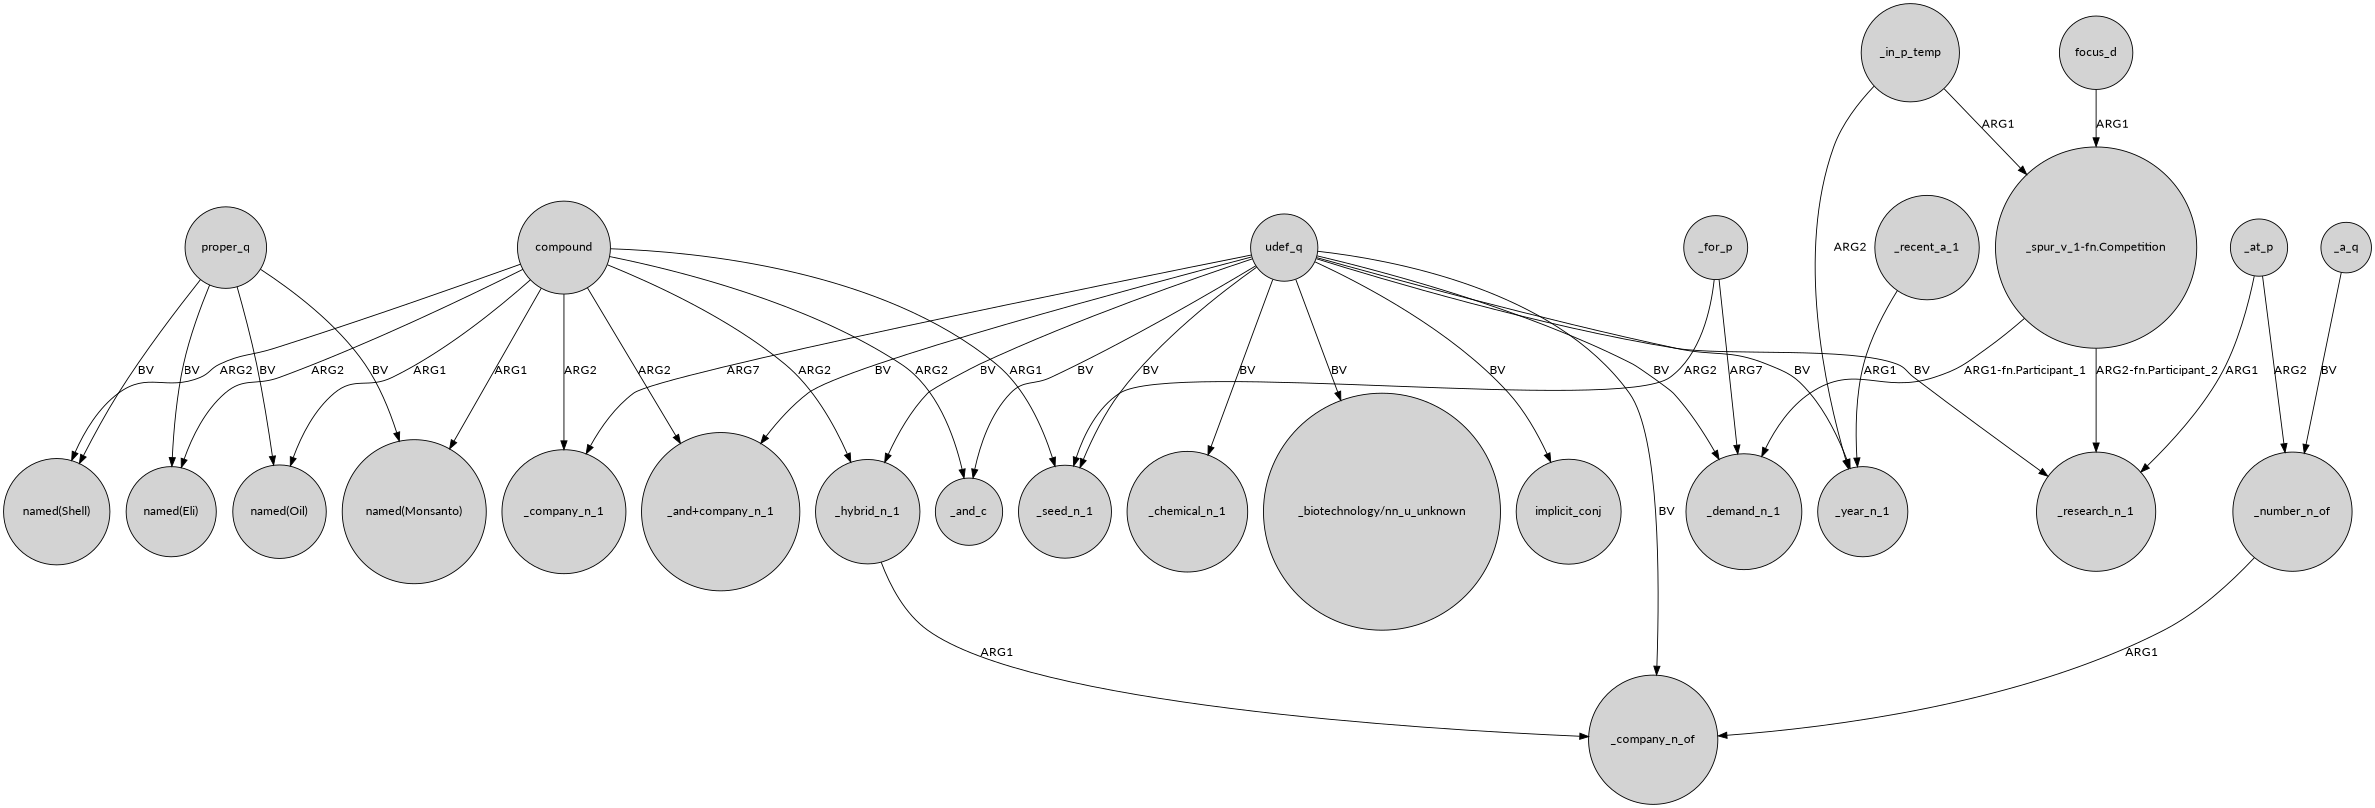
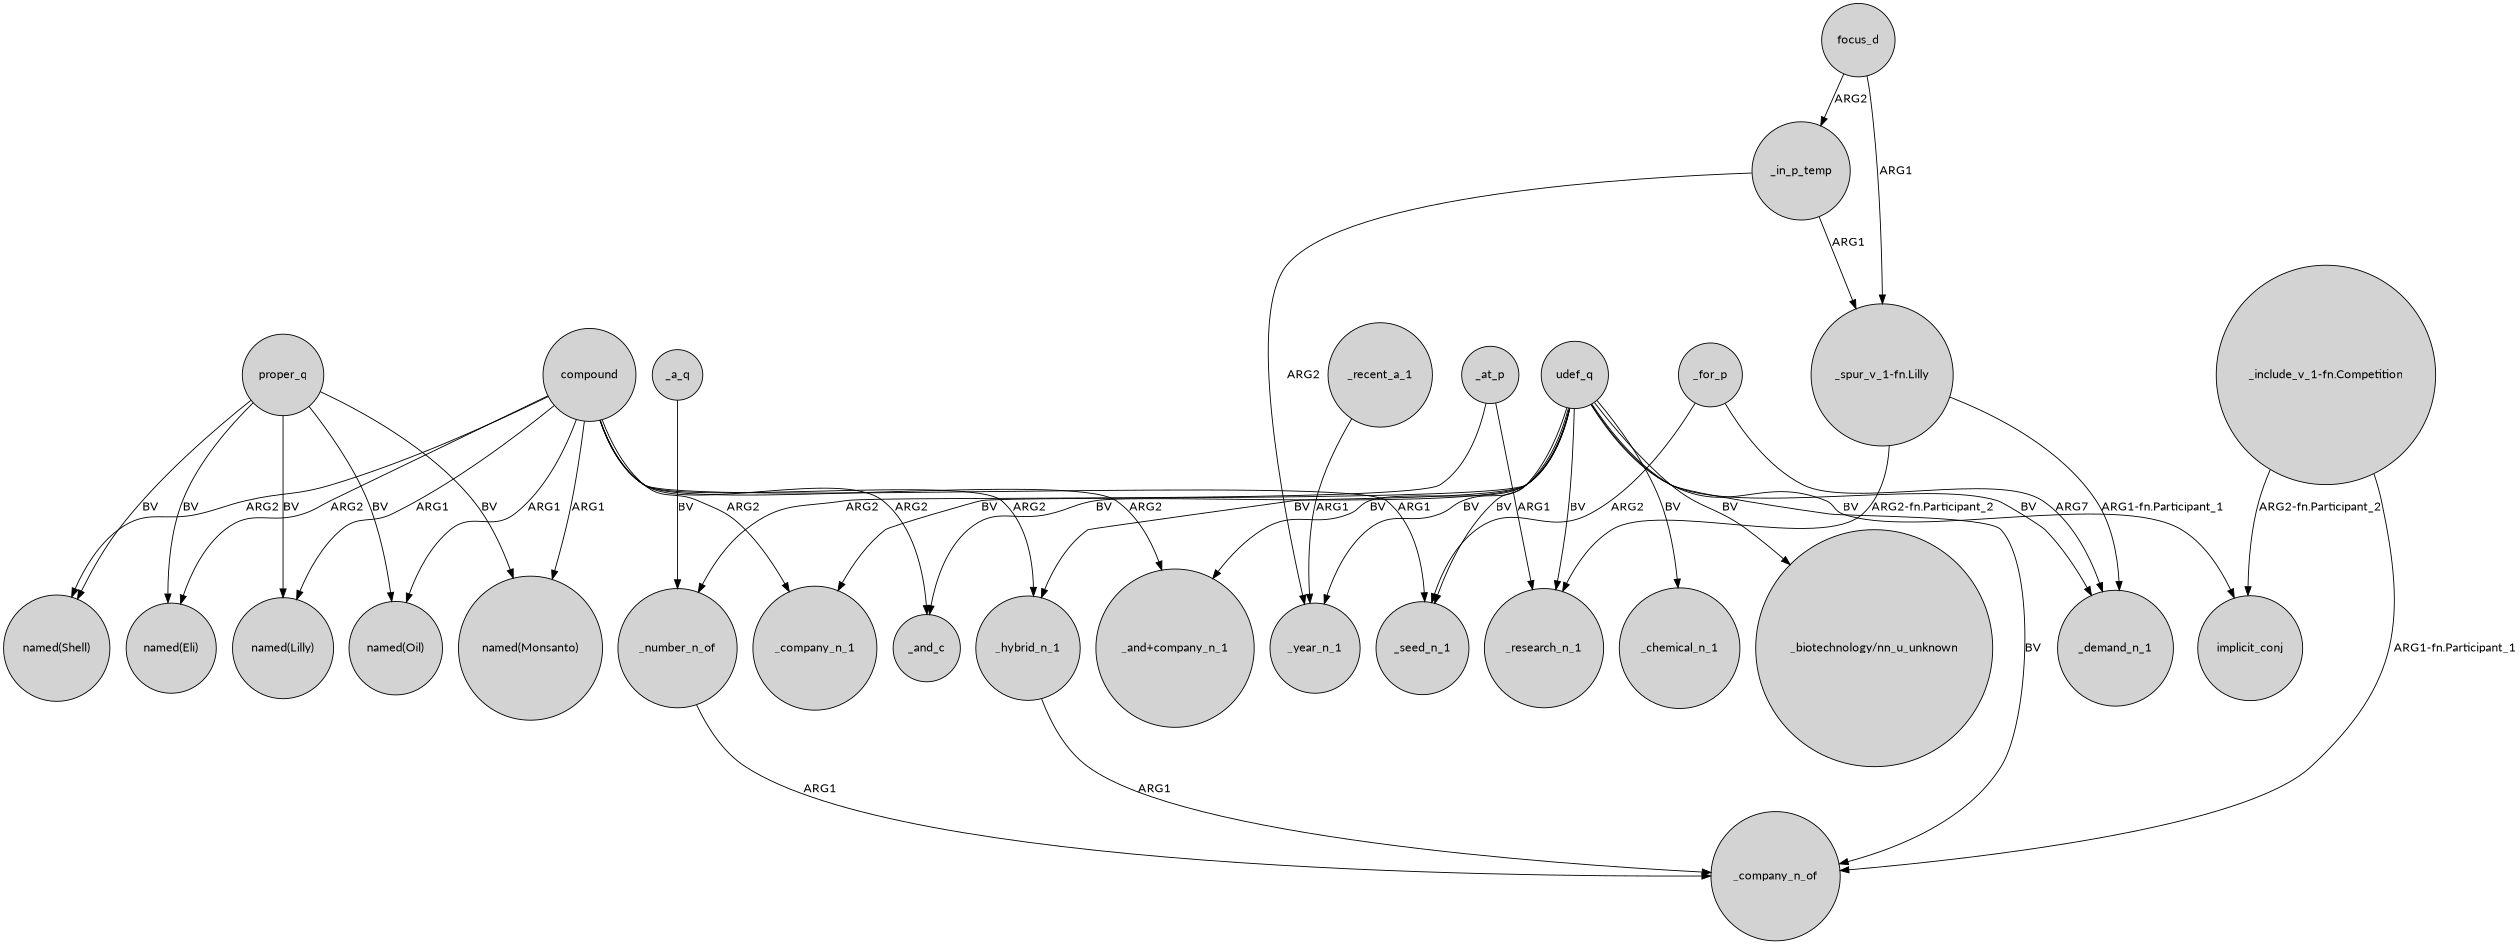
none -> (1834, 96)
(2096, 248) -> (1882, 375)
(744, 371) -> (990, 507)
none -> (2326, 375)
none -> (283, 648)
